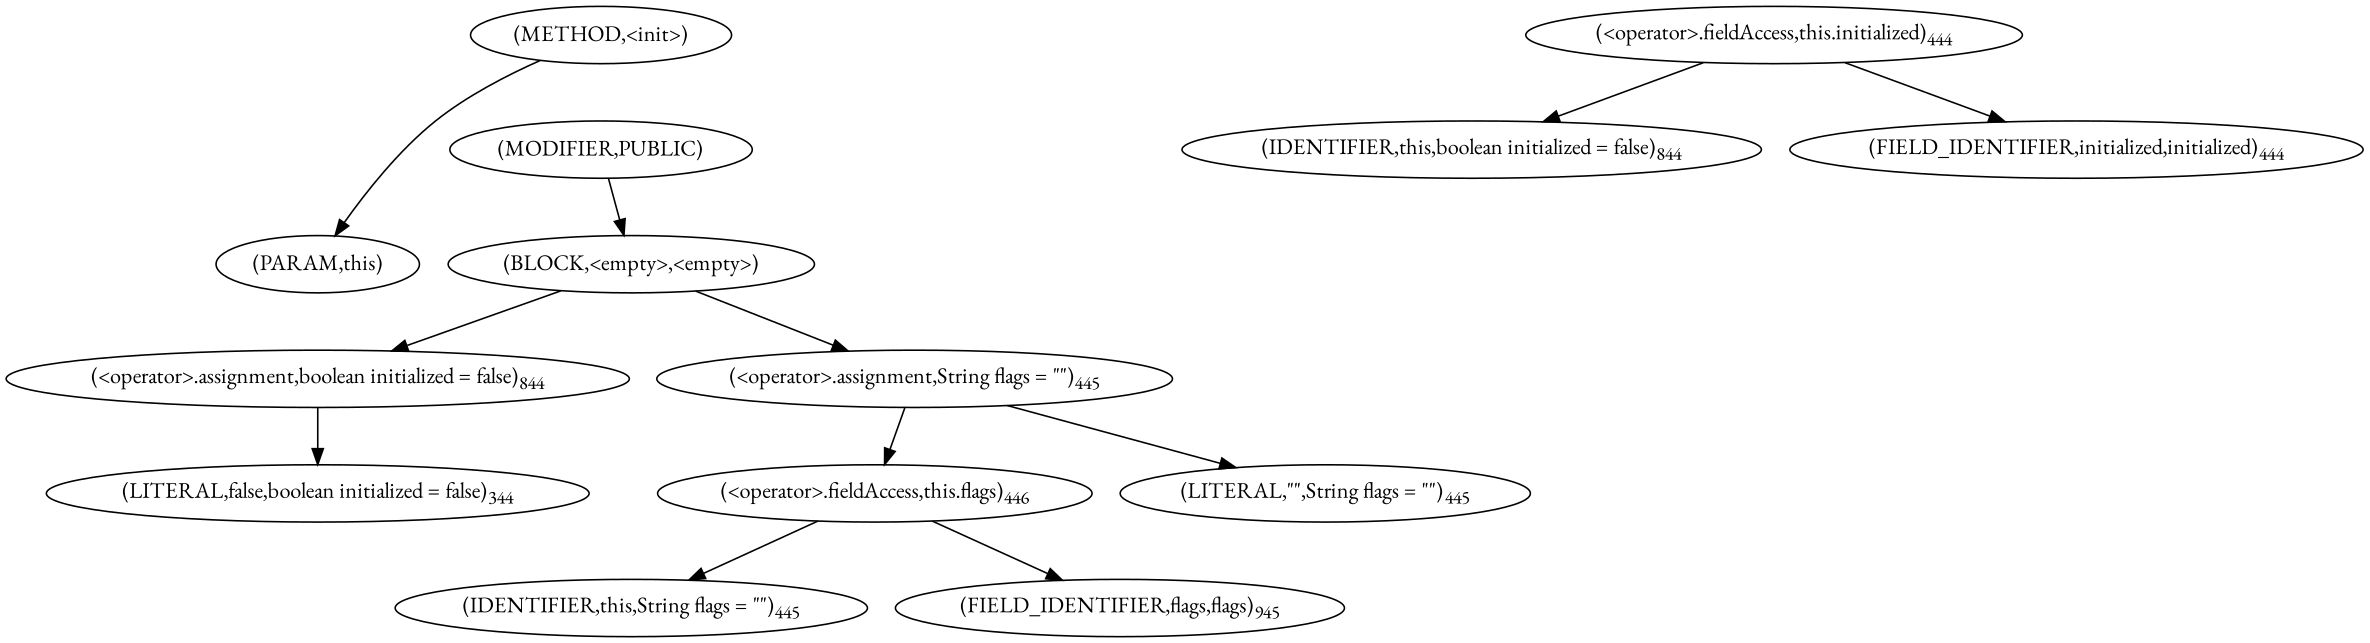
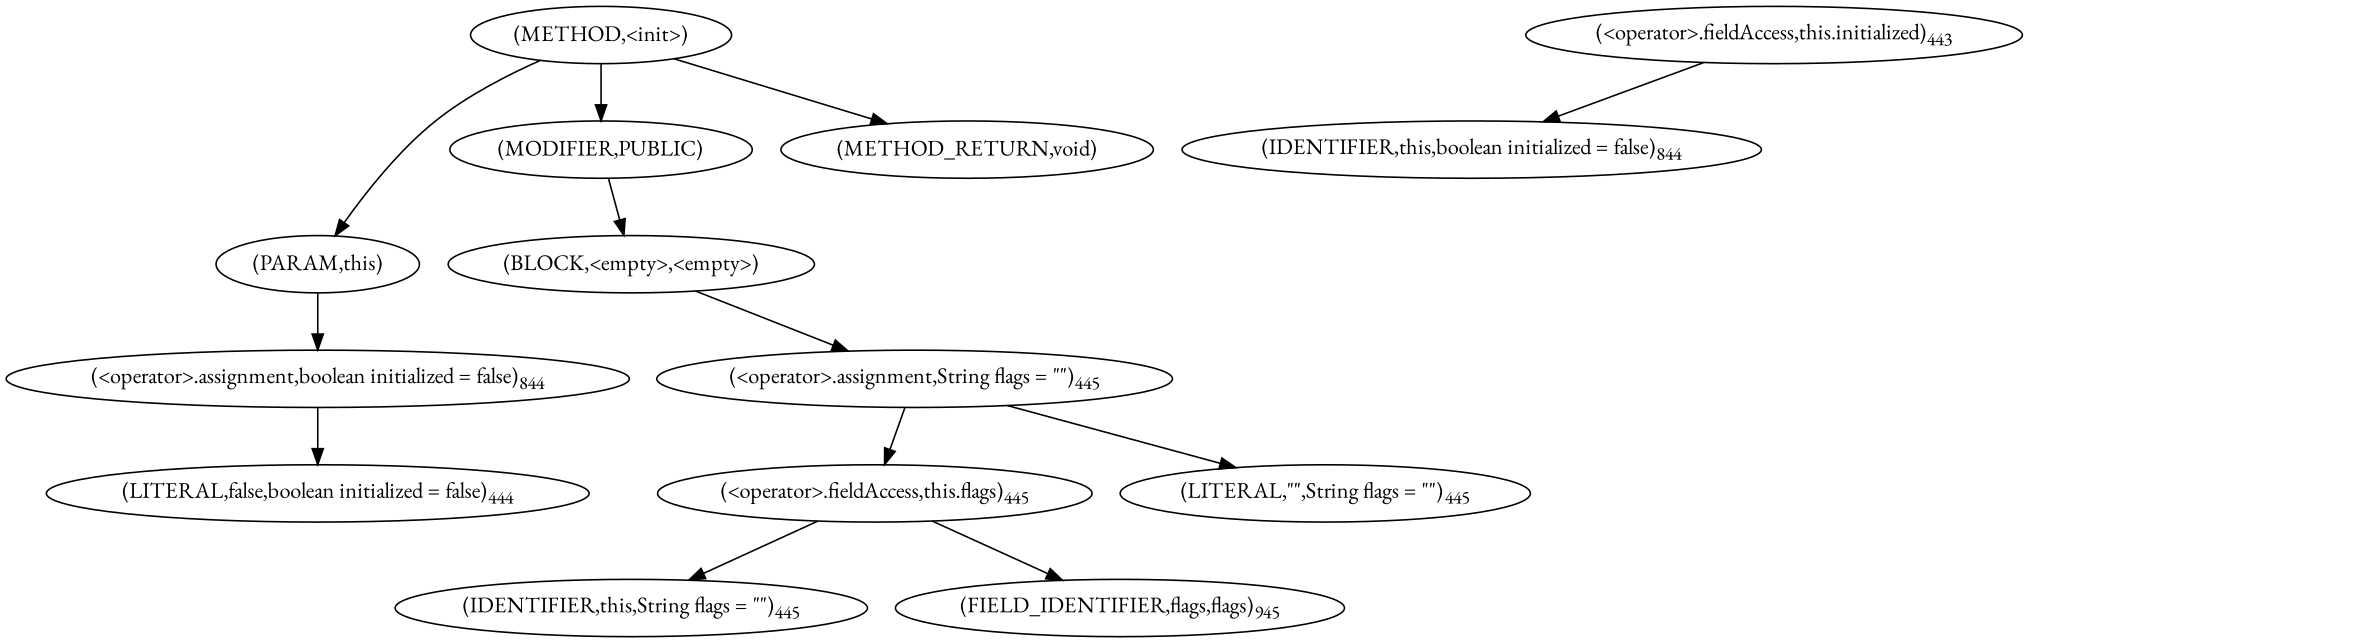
(1940, 33) -> (1940, 33)
none -> (601, 85)
none -> (967, 150)
(2076, 150) -> none
(484, 318) -> (318, 314)
(501, 491) -> (501, 491)
(1016, 491) -> (1016, 491)
